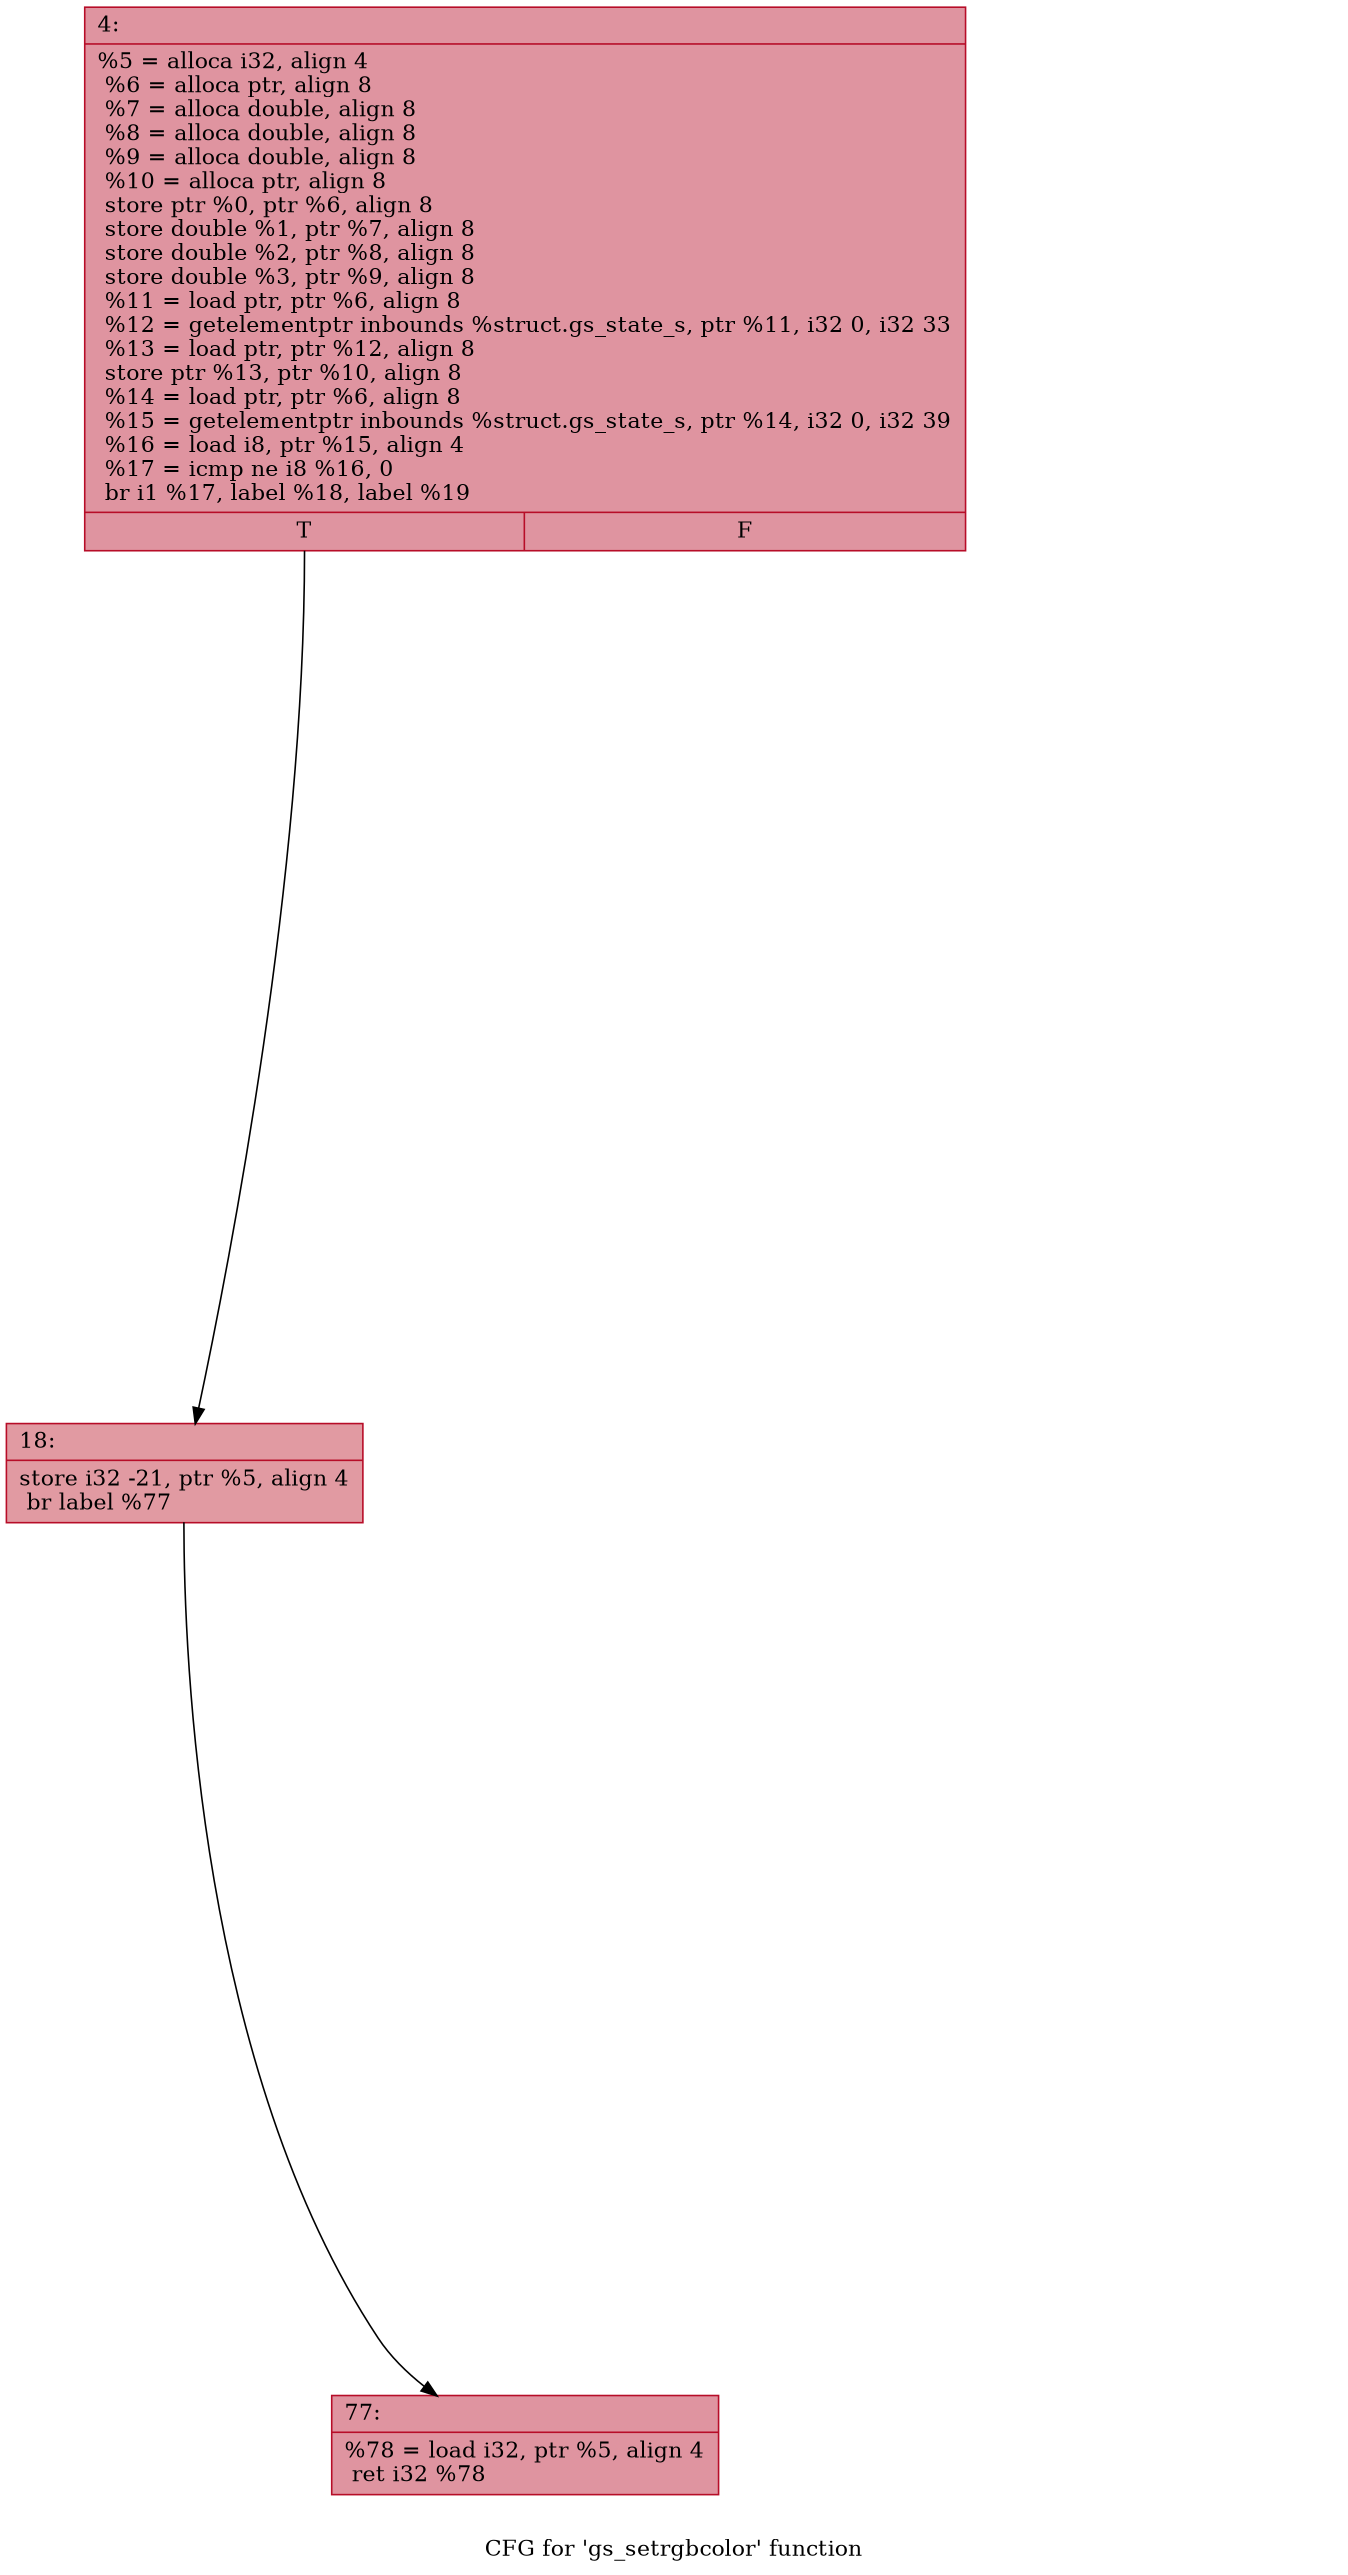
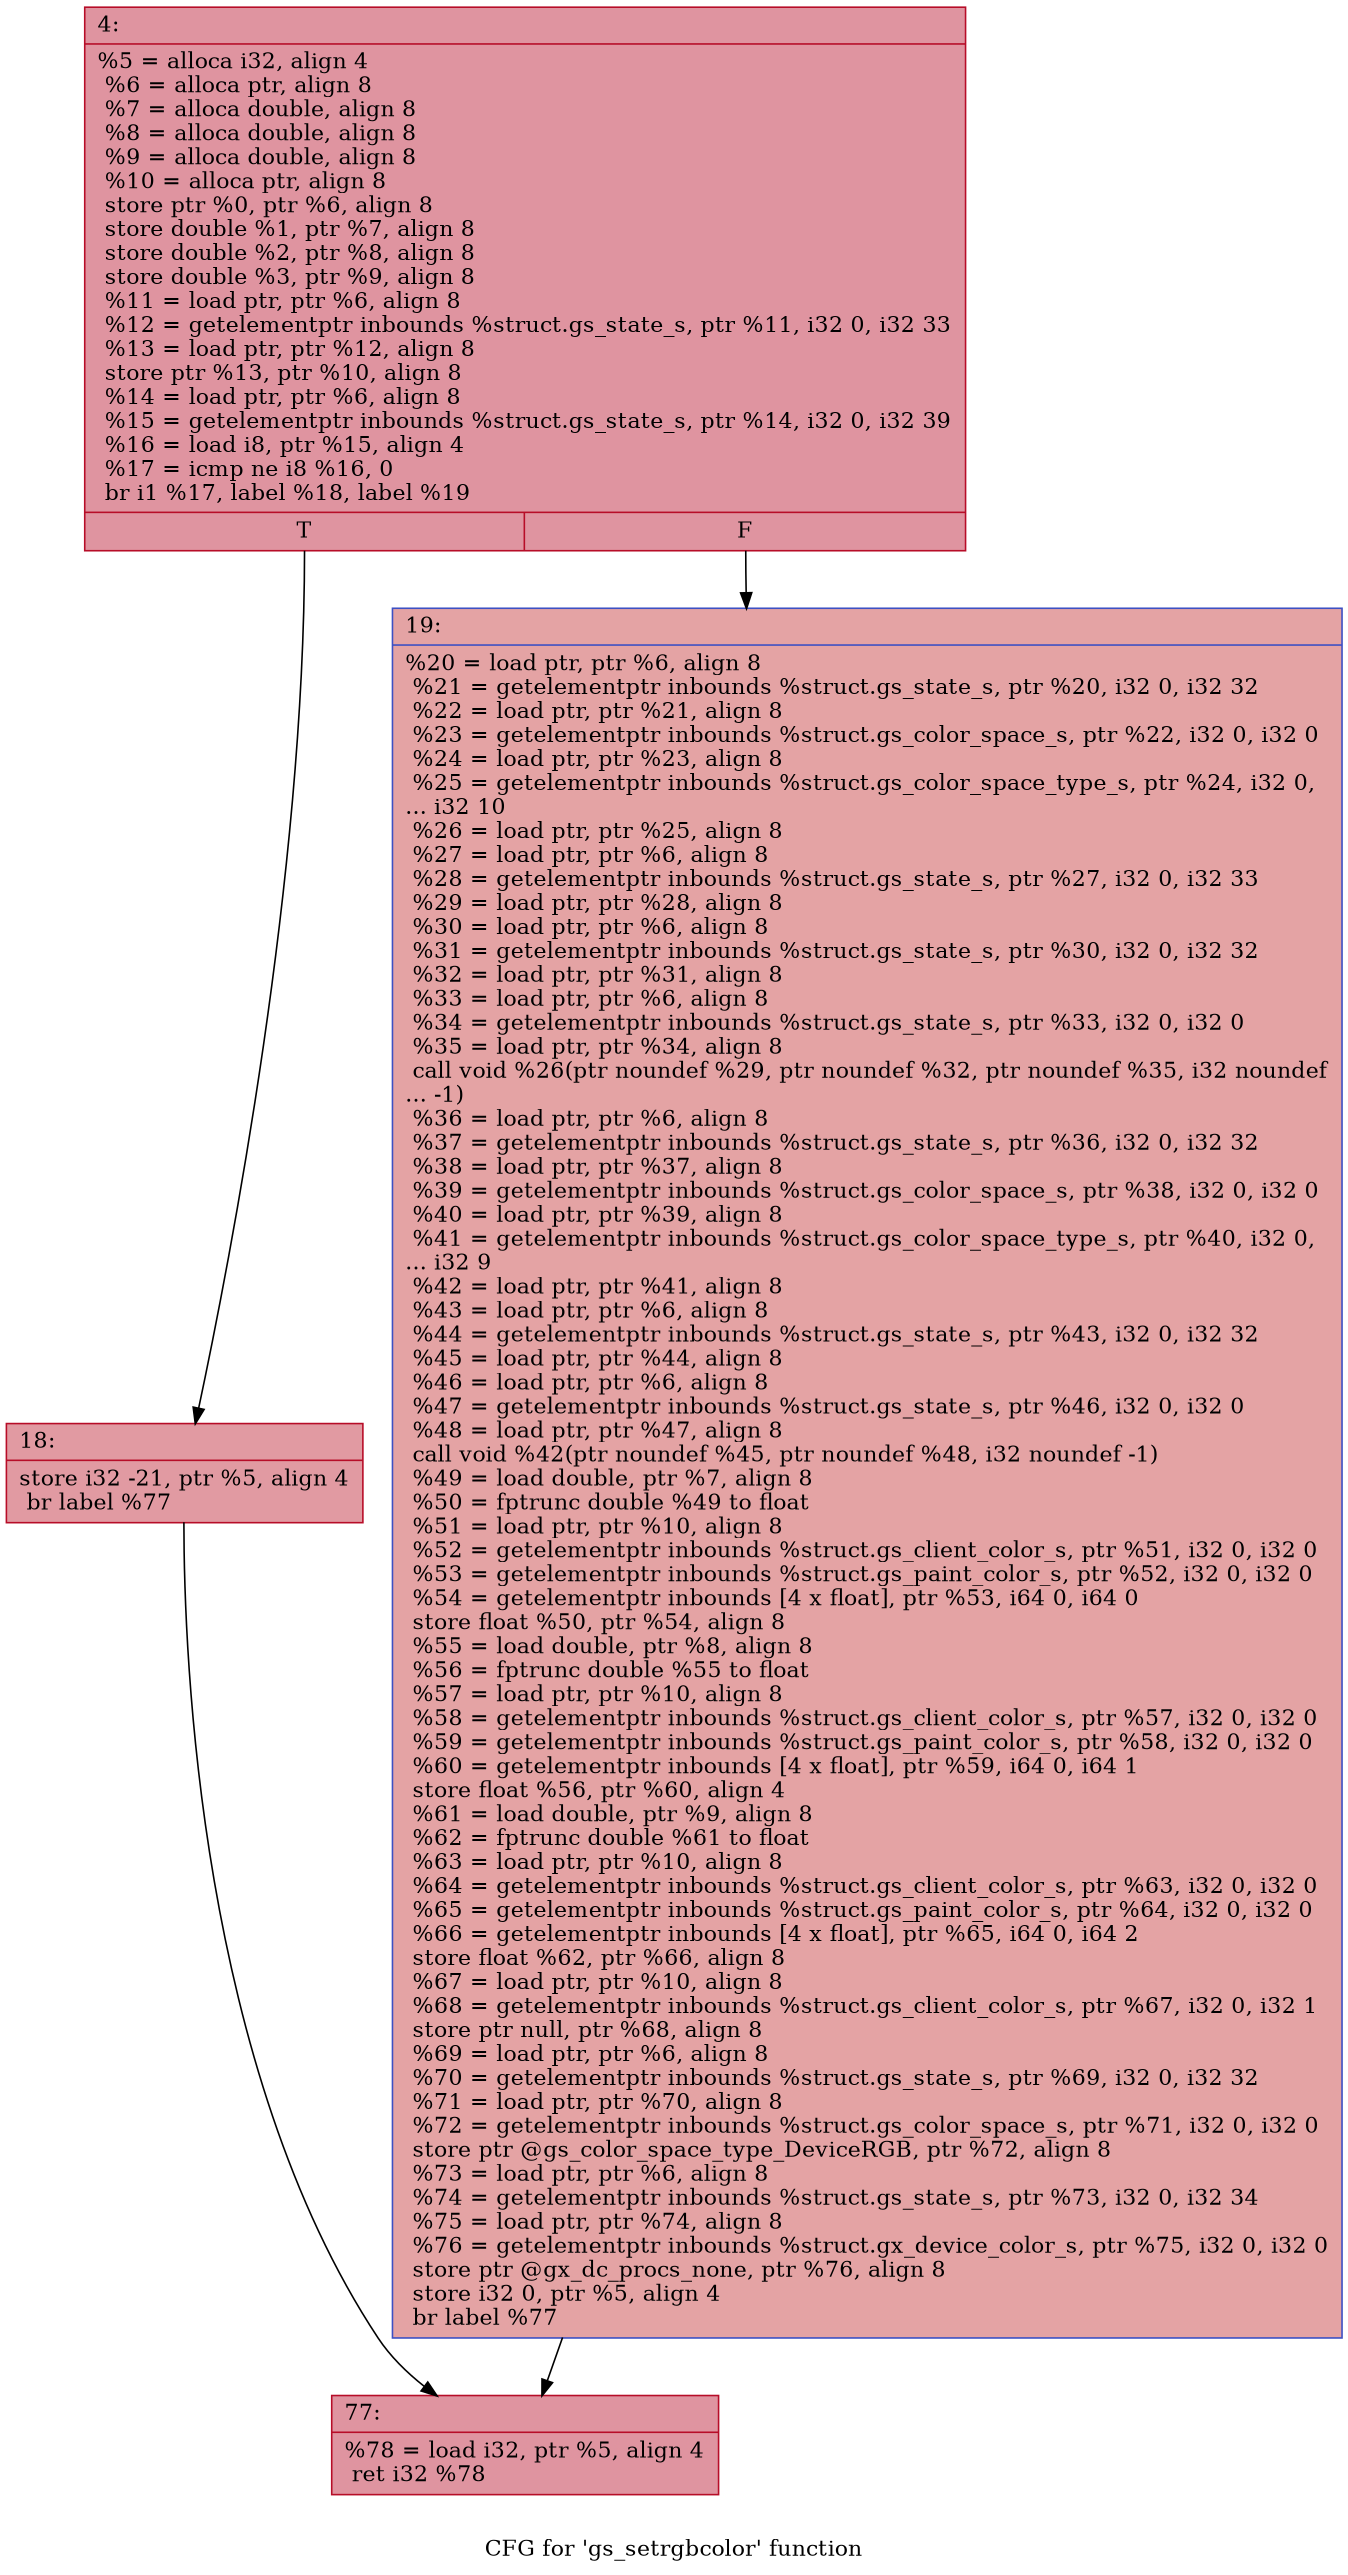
none -> (867, 1473)
